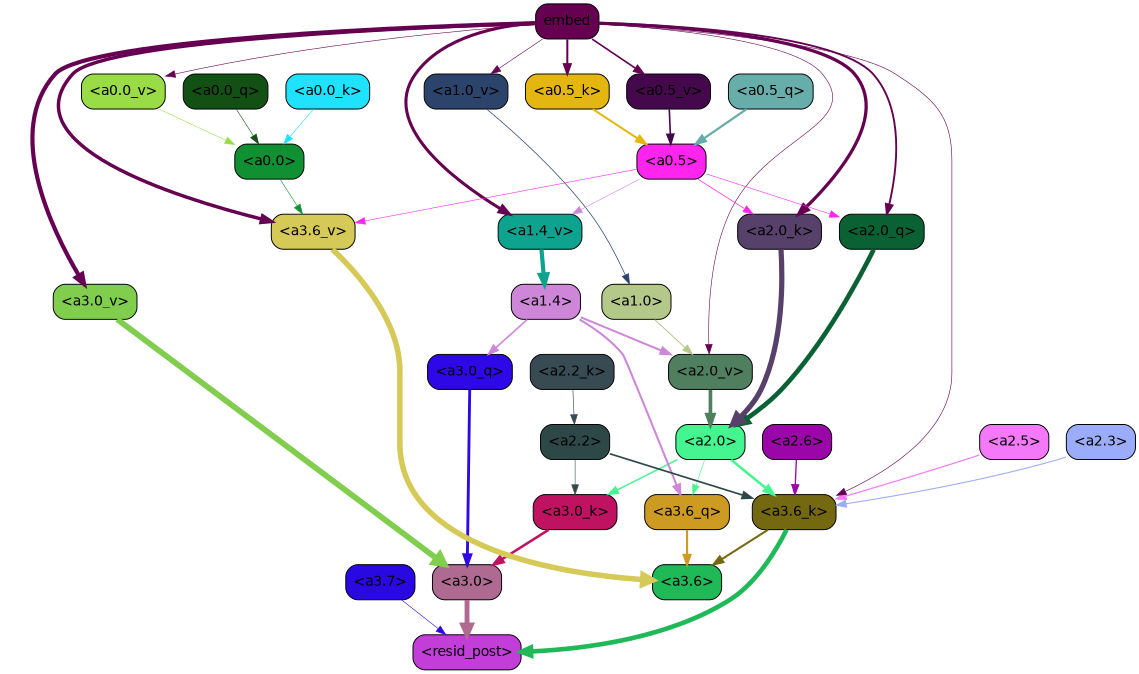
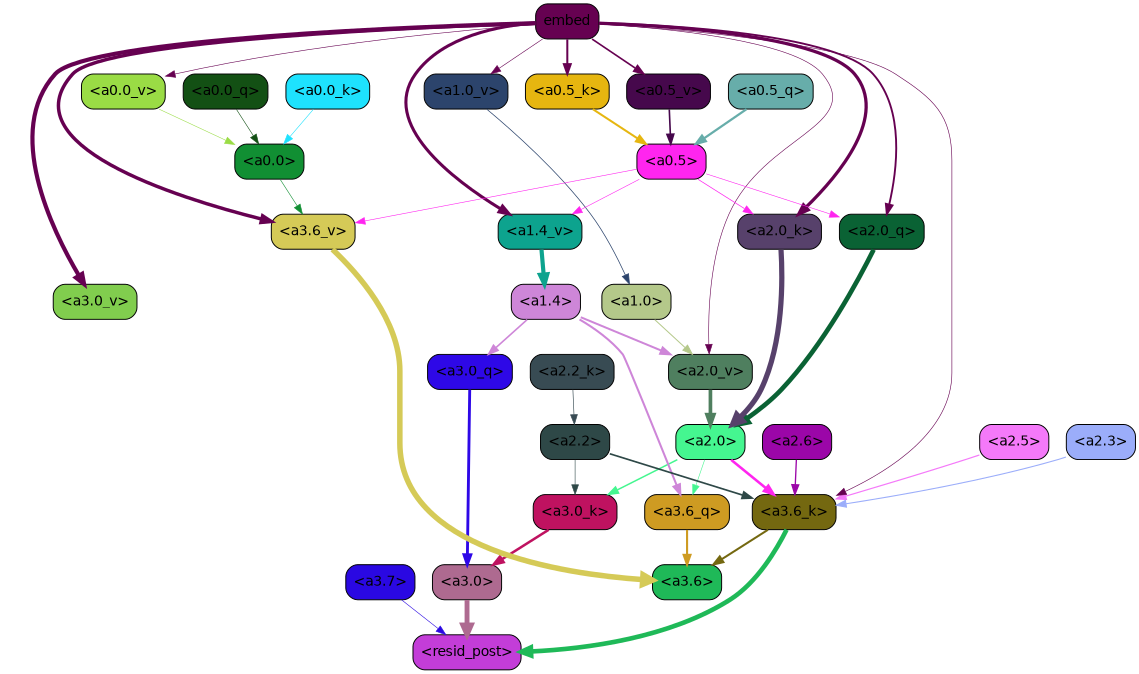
(610, 194) -> (610, 194)
(277, 439) -> none
(749, 474) -> (749, 474)
